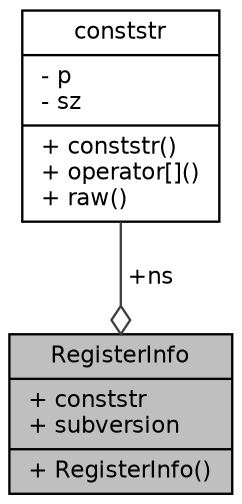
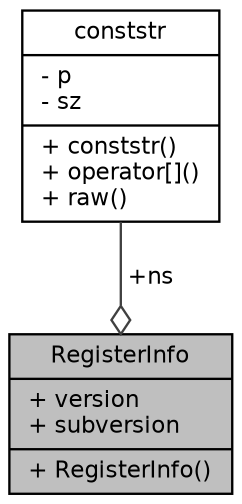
(88, 400) -> (84, 400)
